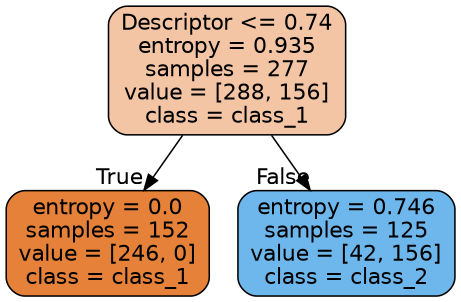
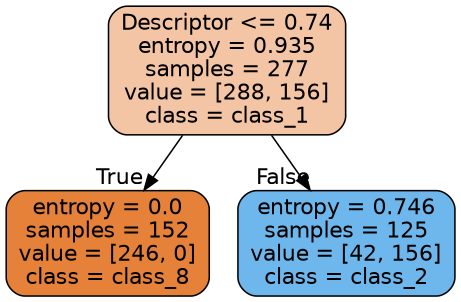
(108, 243) -> (108, 243)
